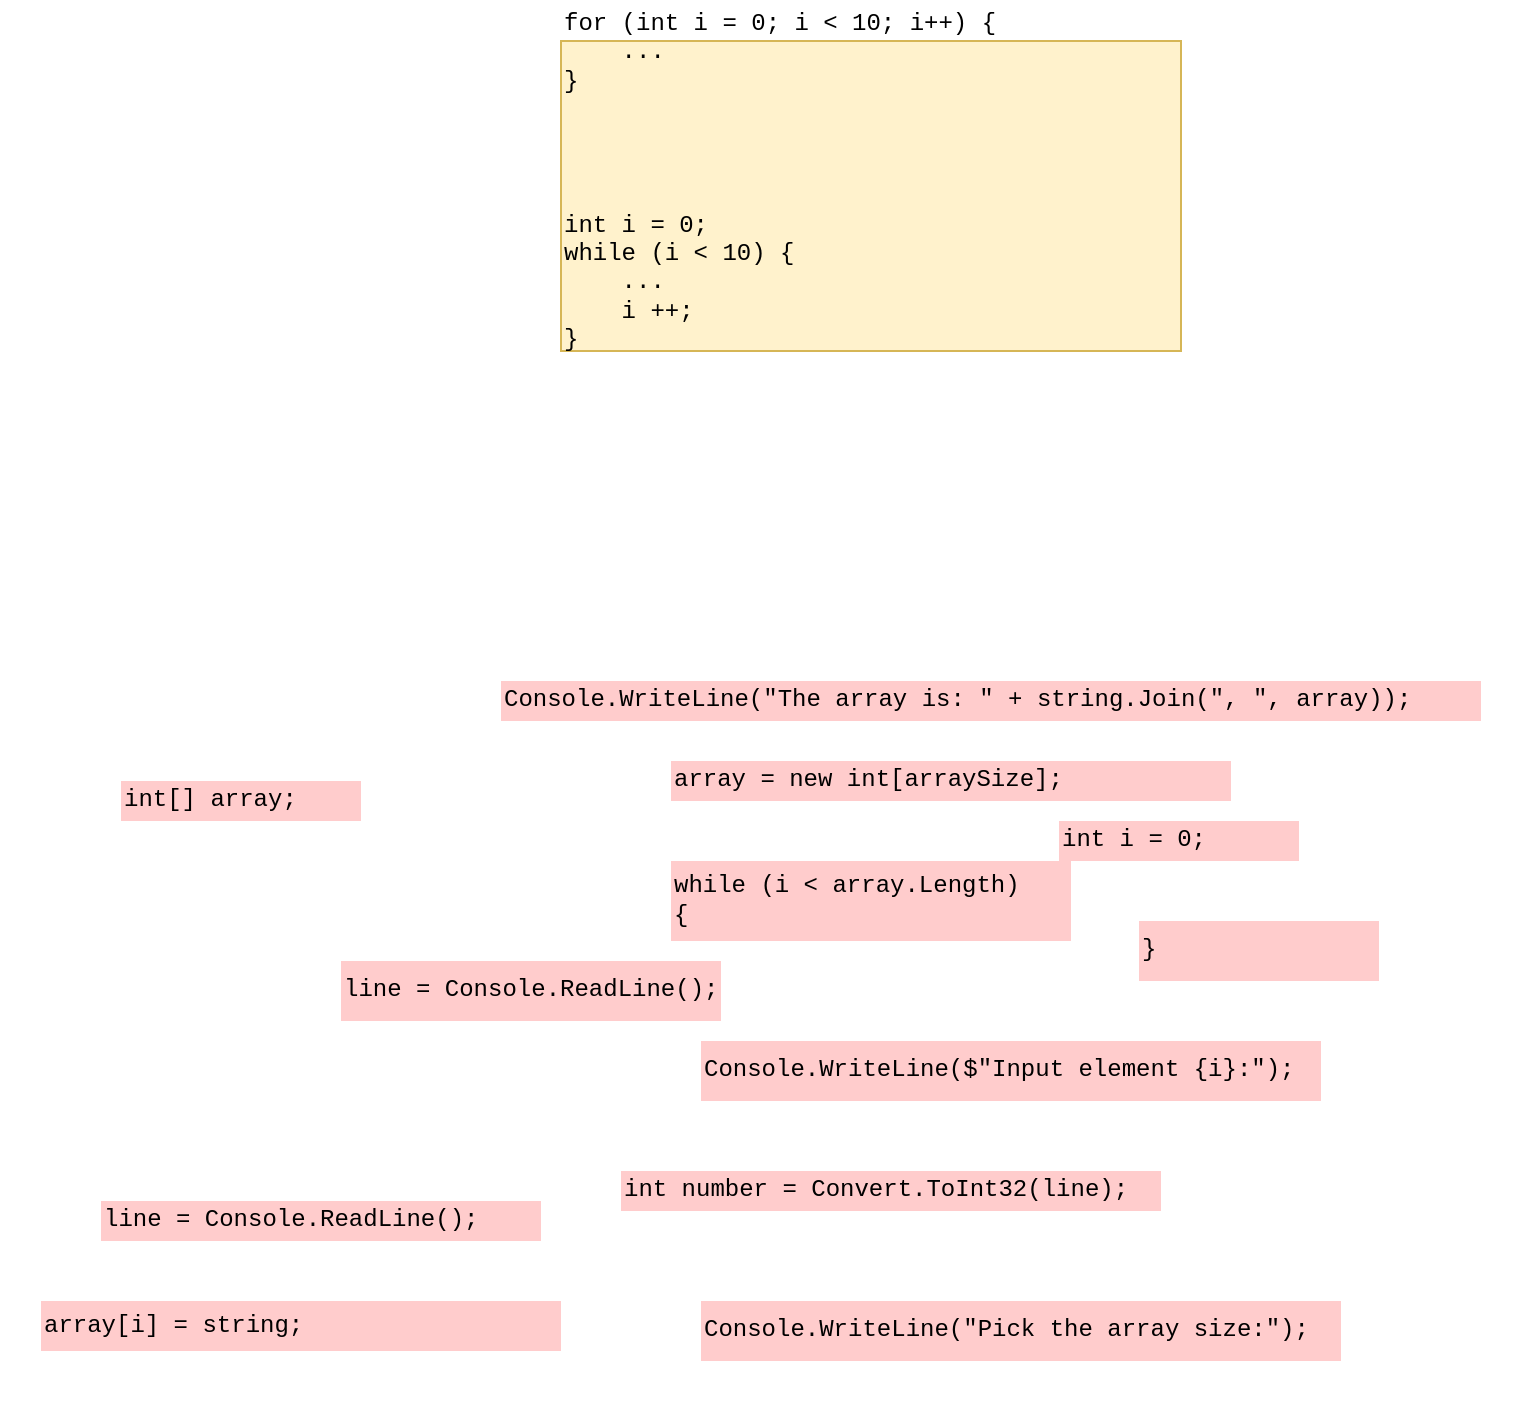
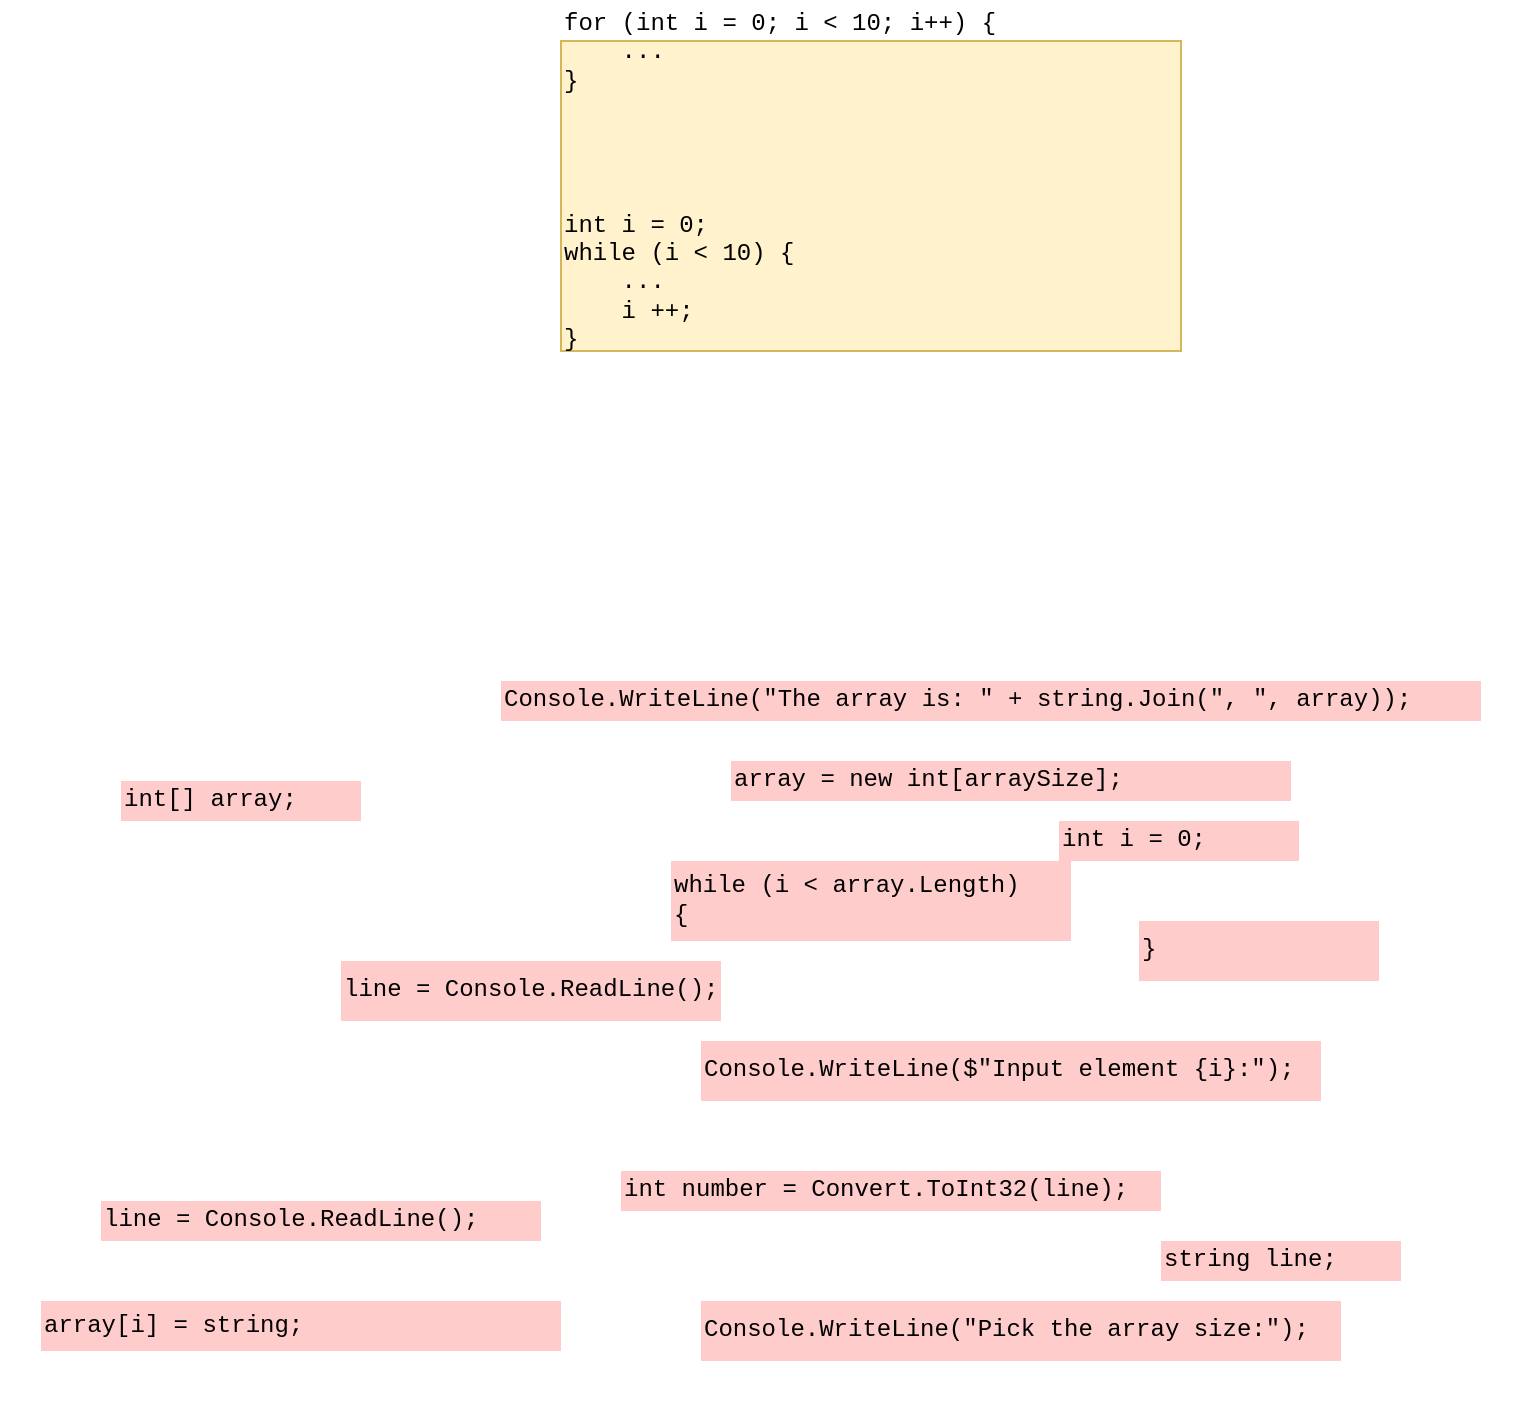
(951, 781) -> (1011, 781)
none -> (1281, 1261)
